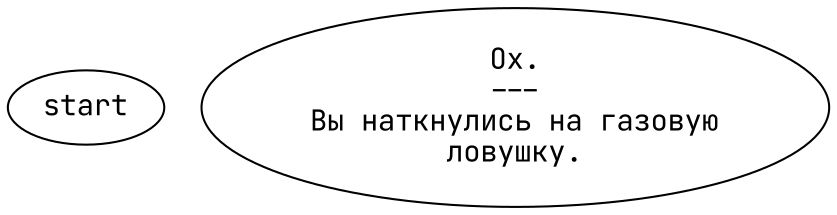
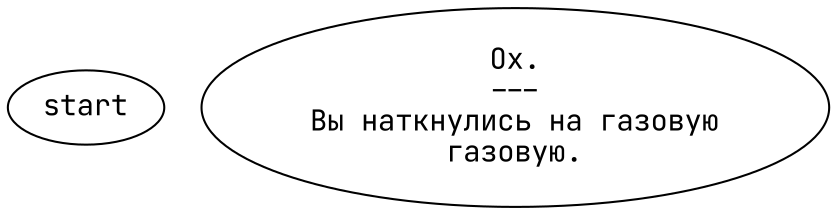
(515, 108) -> (515, 108)
